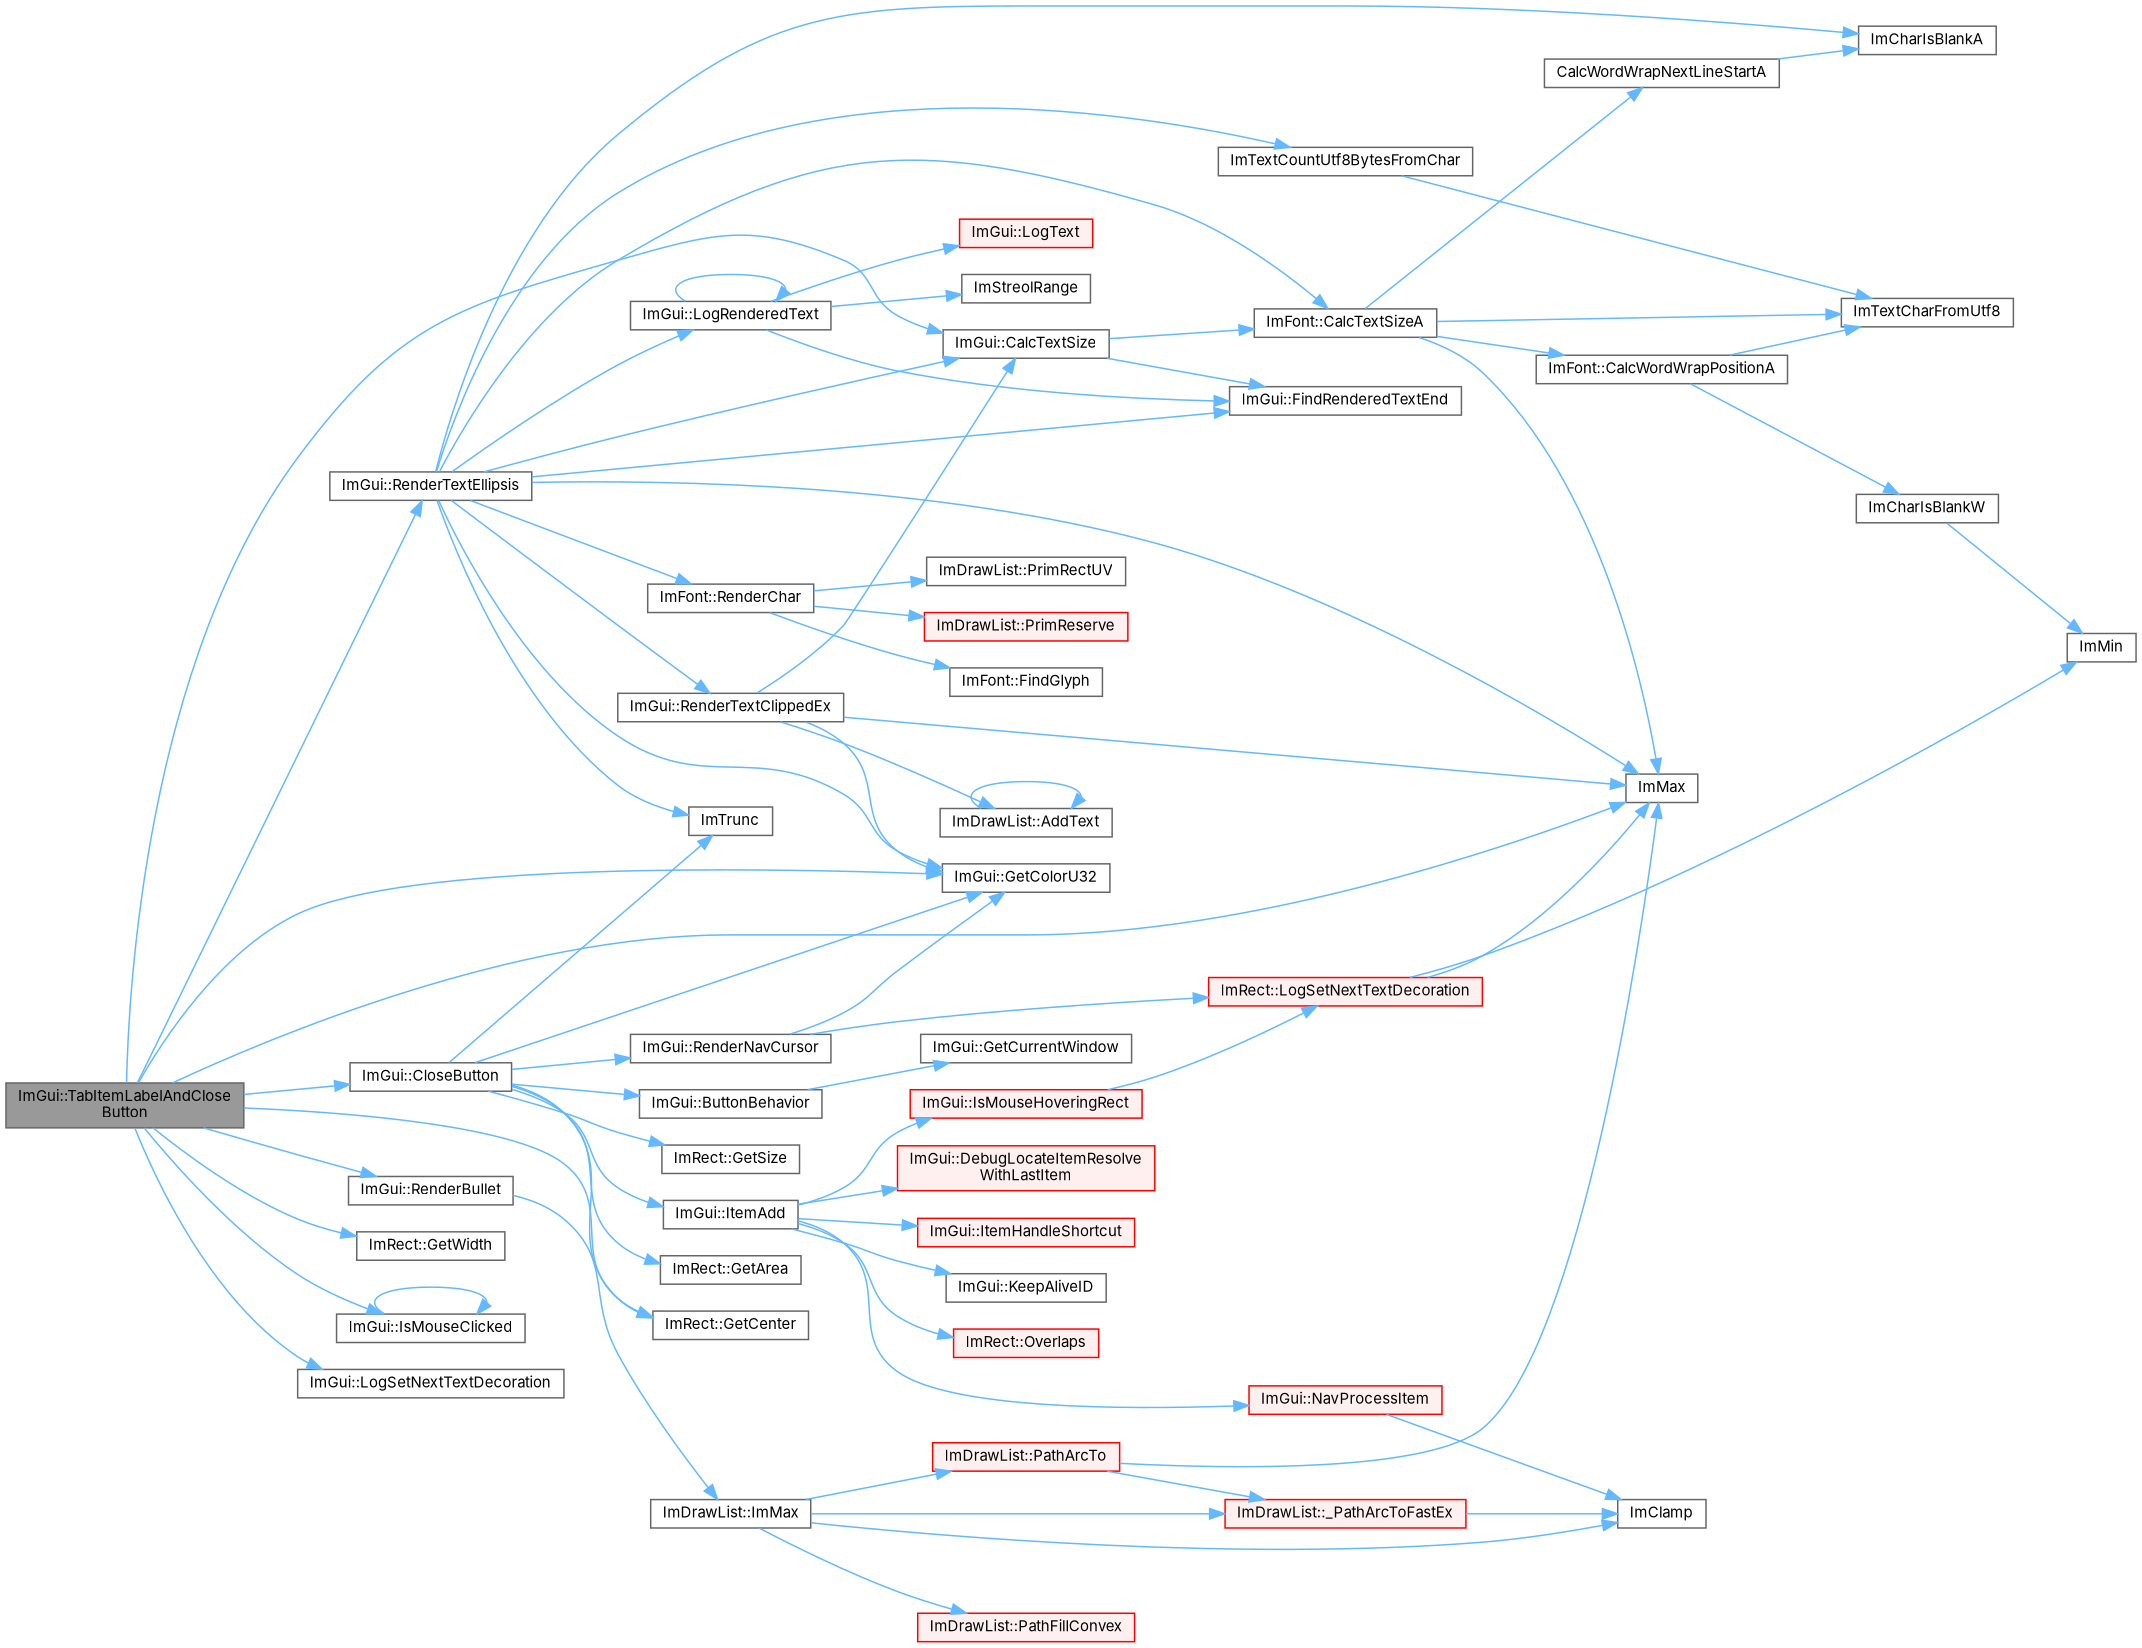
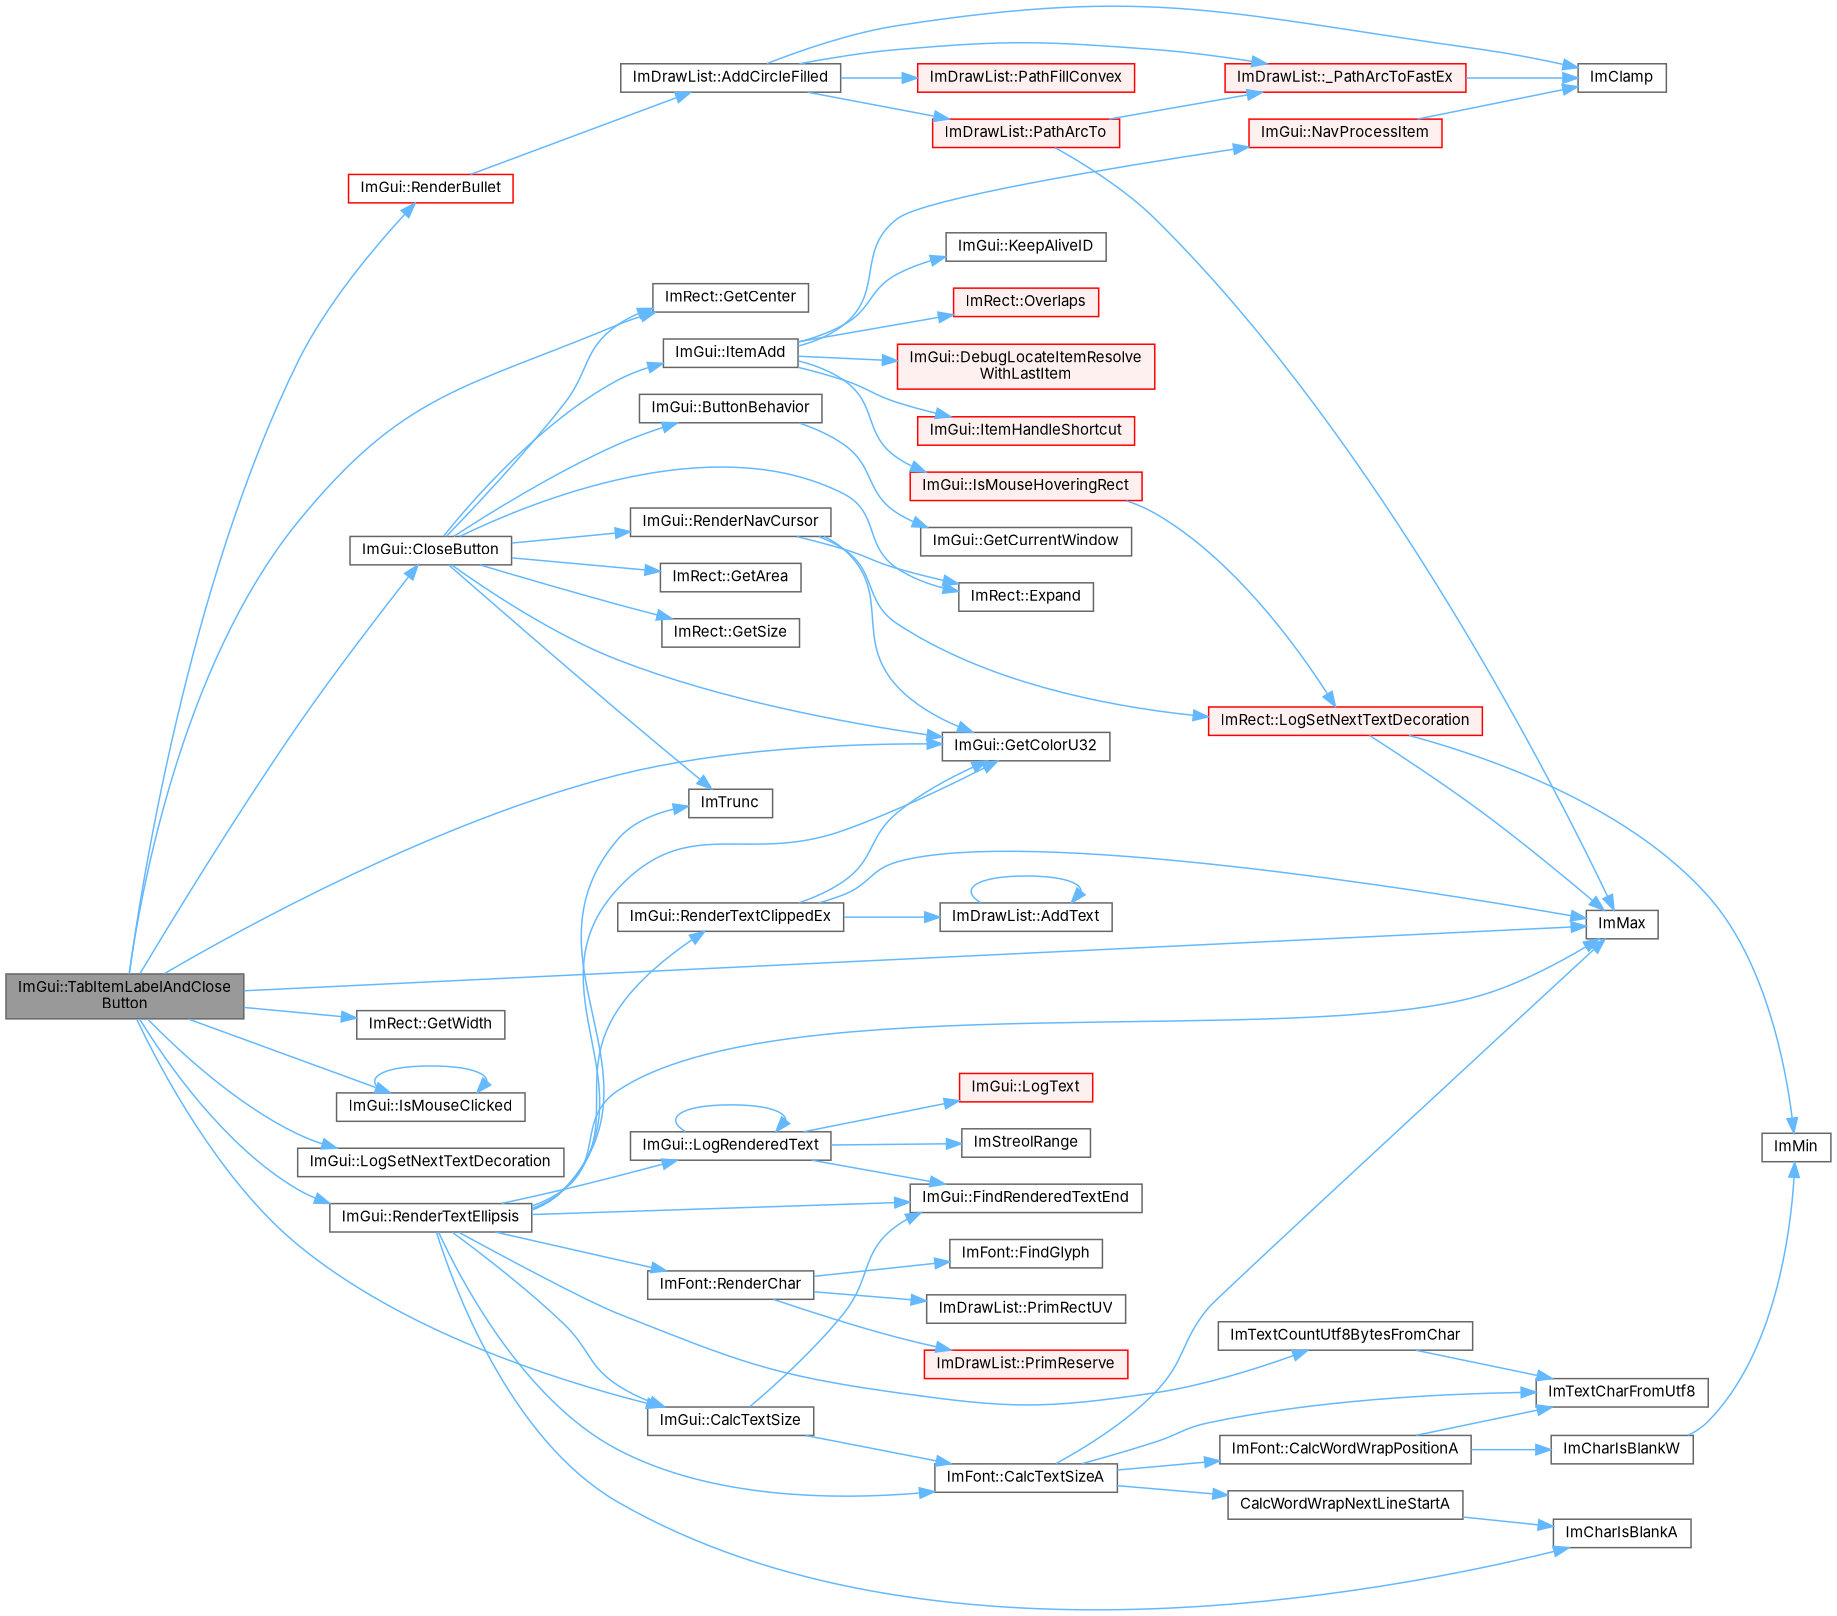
(896, 545) -> none
none -> (1026, 597)
(431, 1191) -> (431, 189)
(731, 1514) -> (731, 78)
